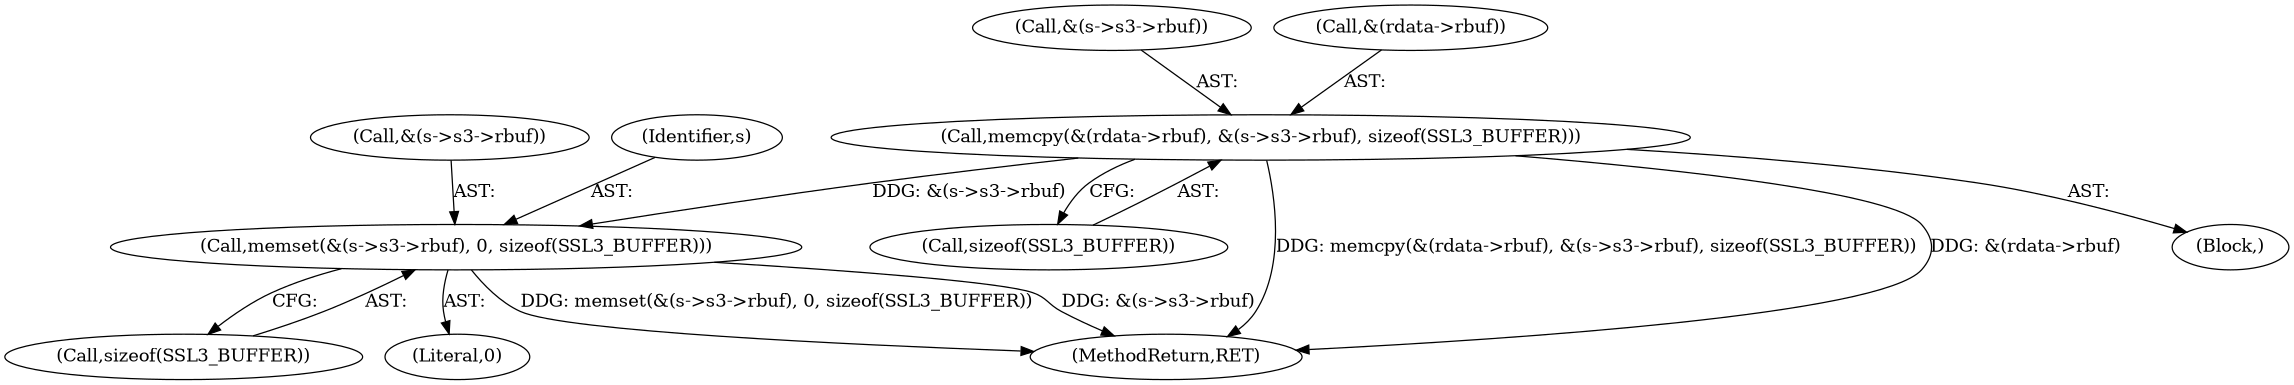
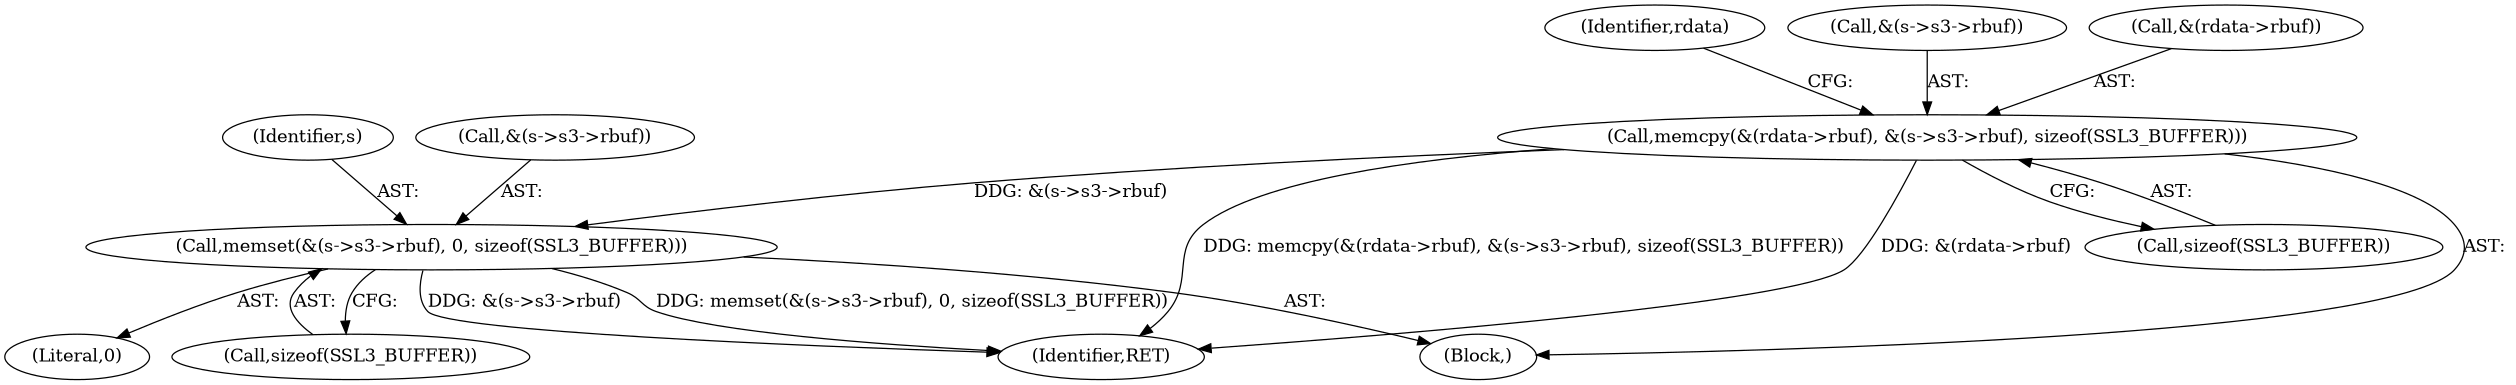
none -> (1655, 28)
none -> (1083, 282)
(1166, 357) -> (1101, 357)
